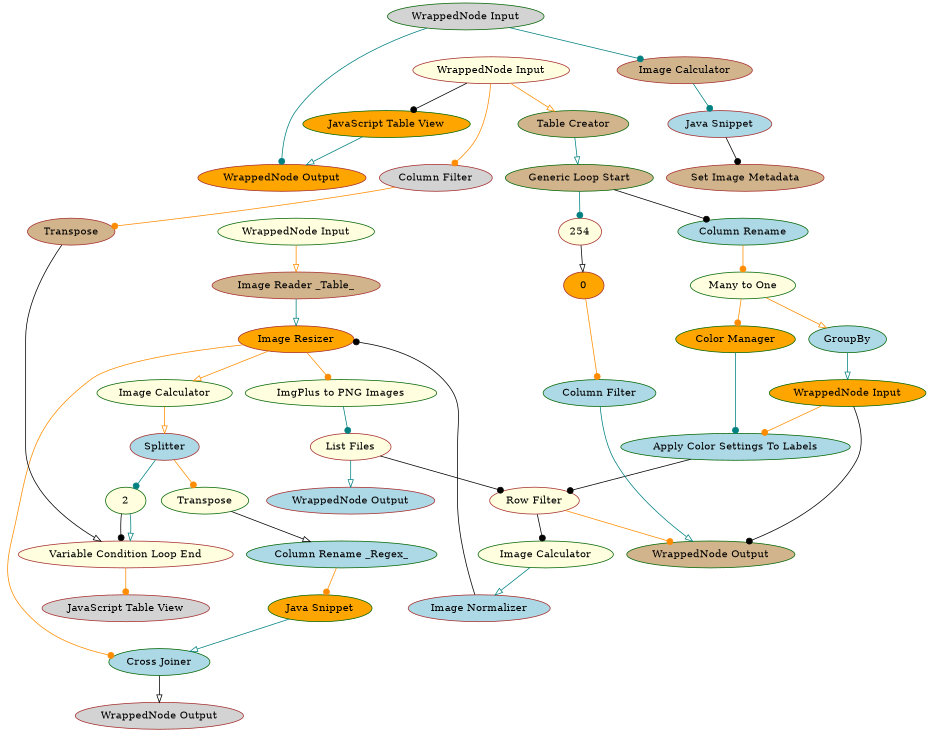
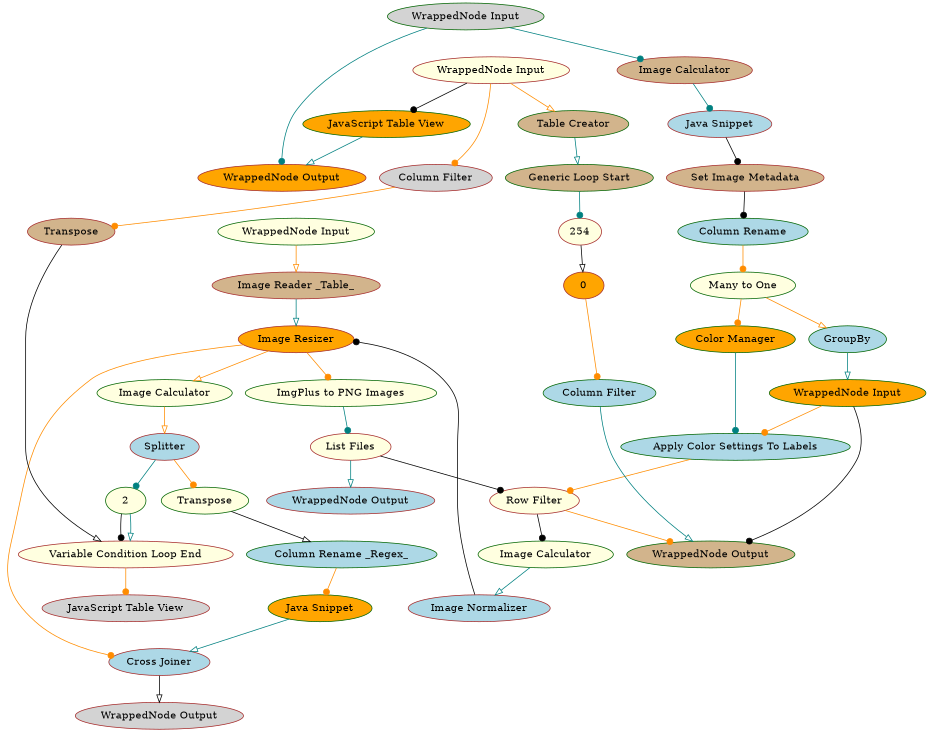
(659, 204) -> (744, 202)
(632, 475) -> (632, 475)
(159, 662) -> (159, 662)
